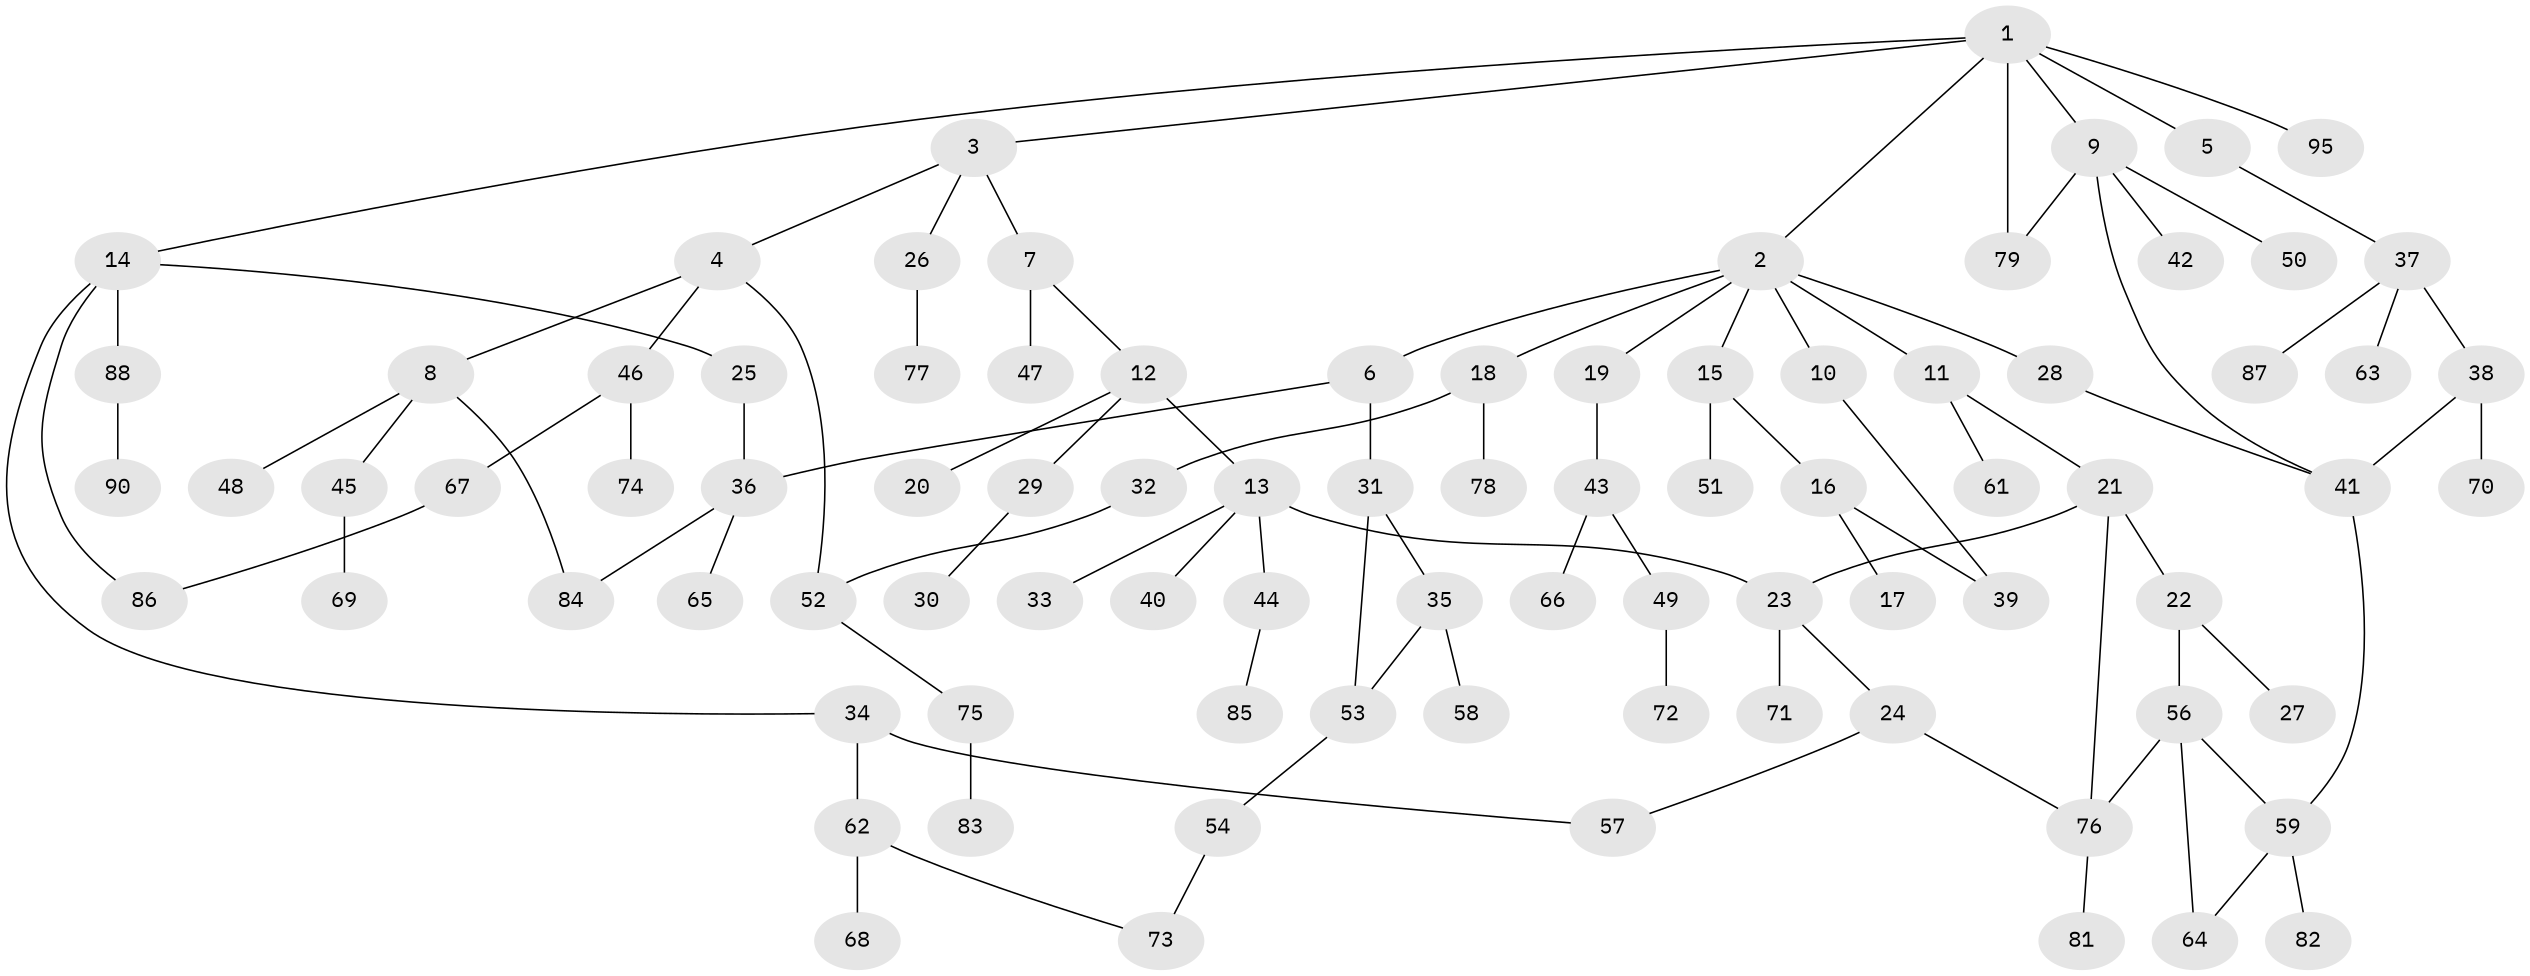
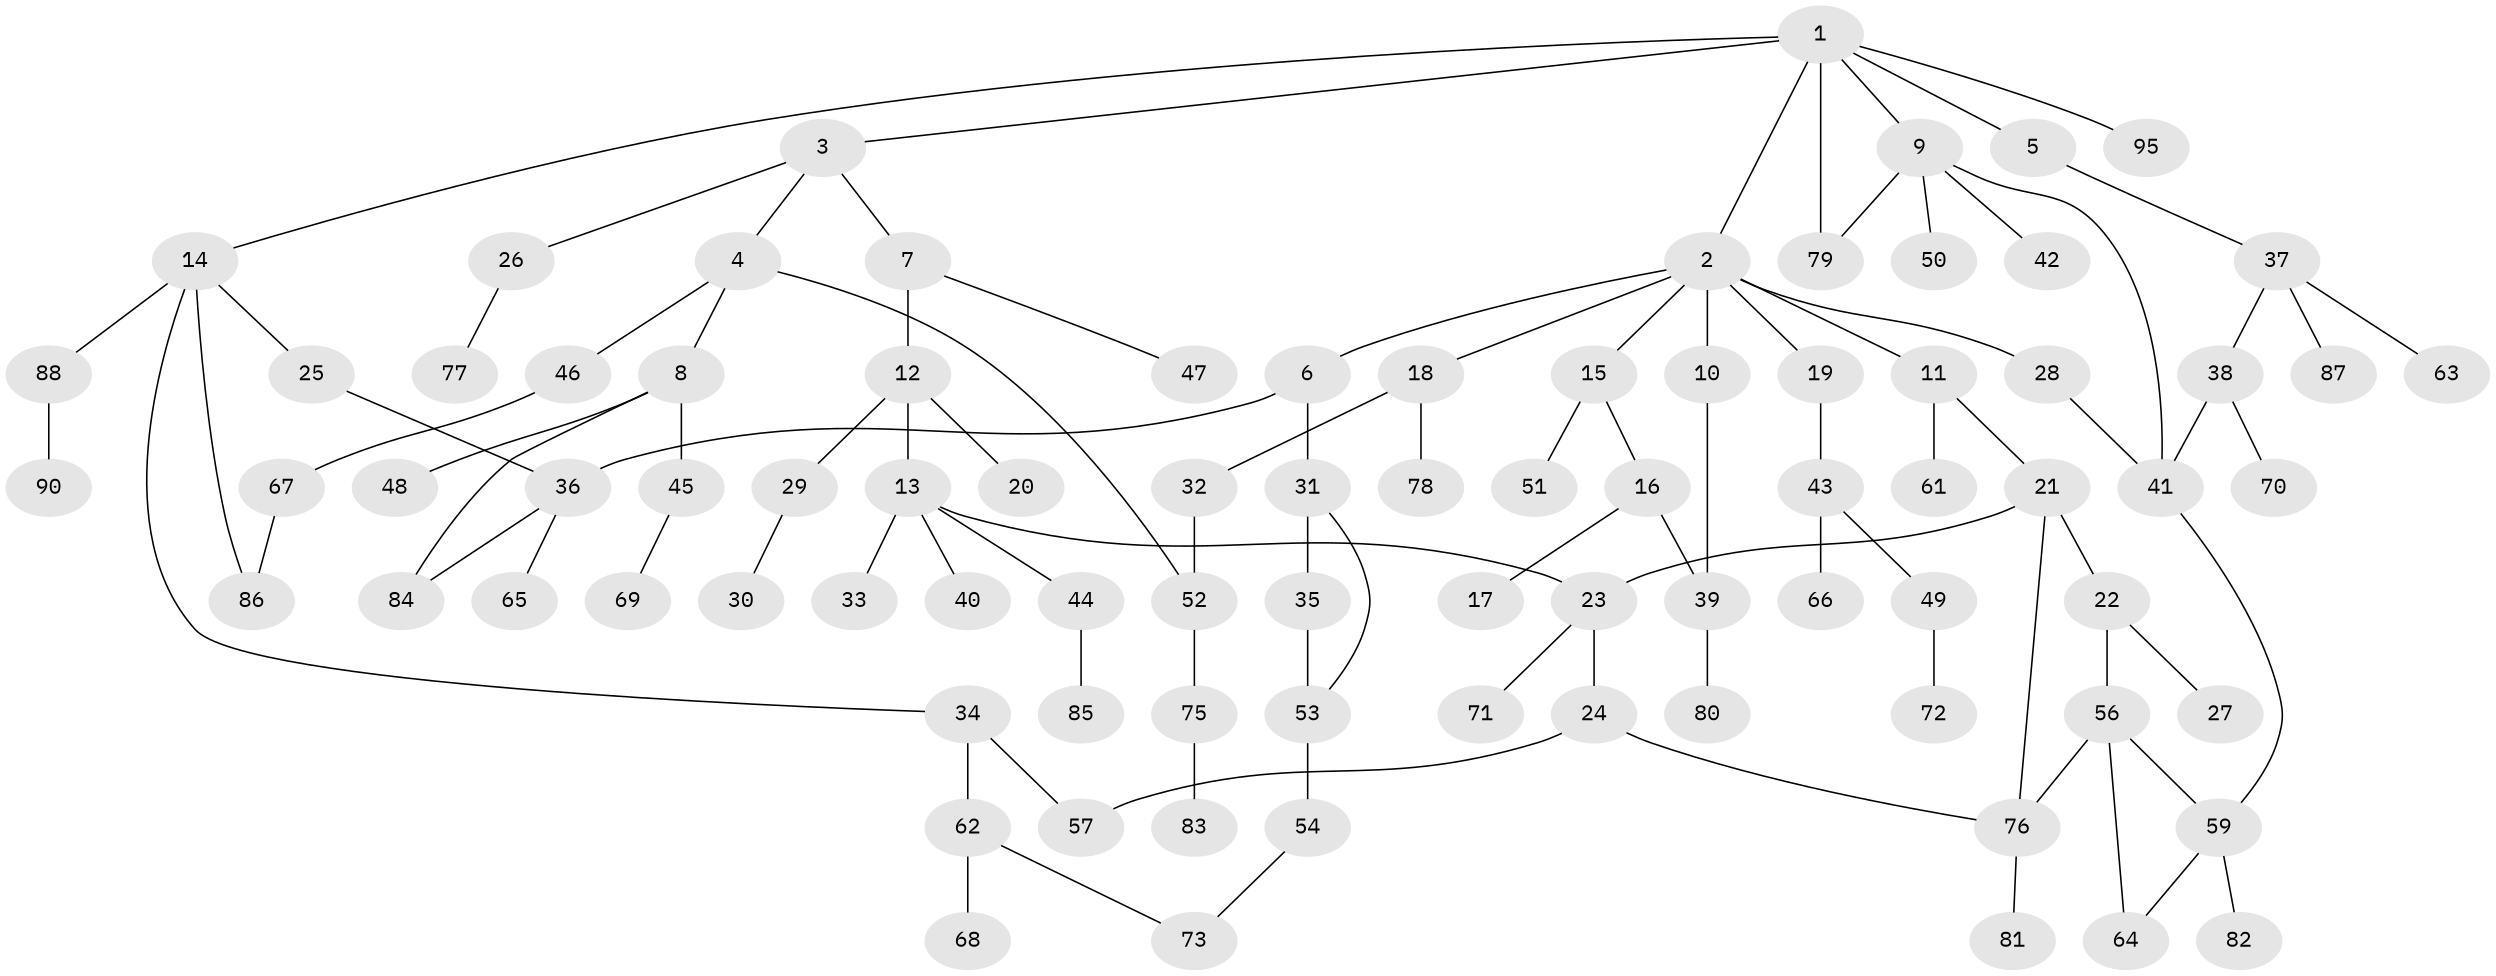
(631, 488) -> none
(1466, 714) -> none
none -> (1707, 714)
